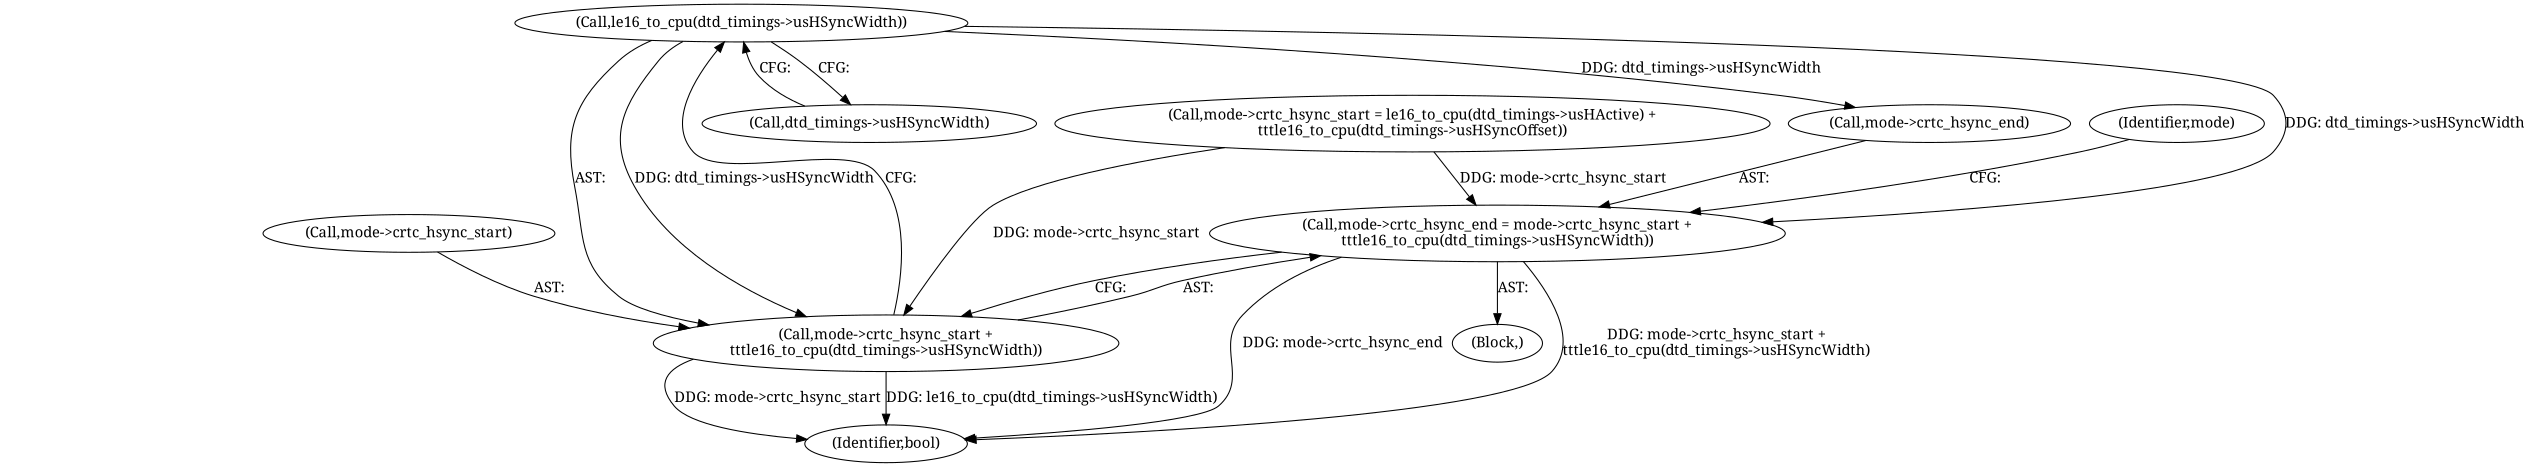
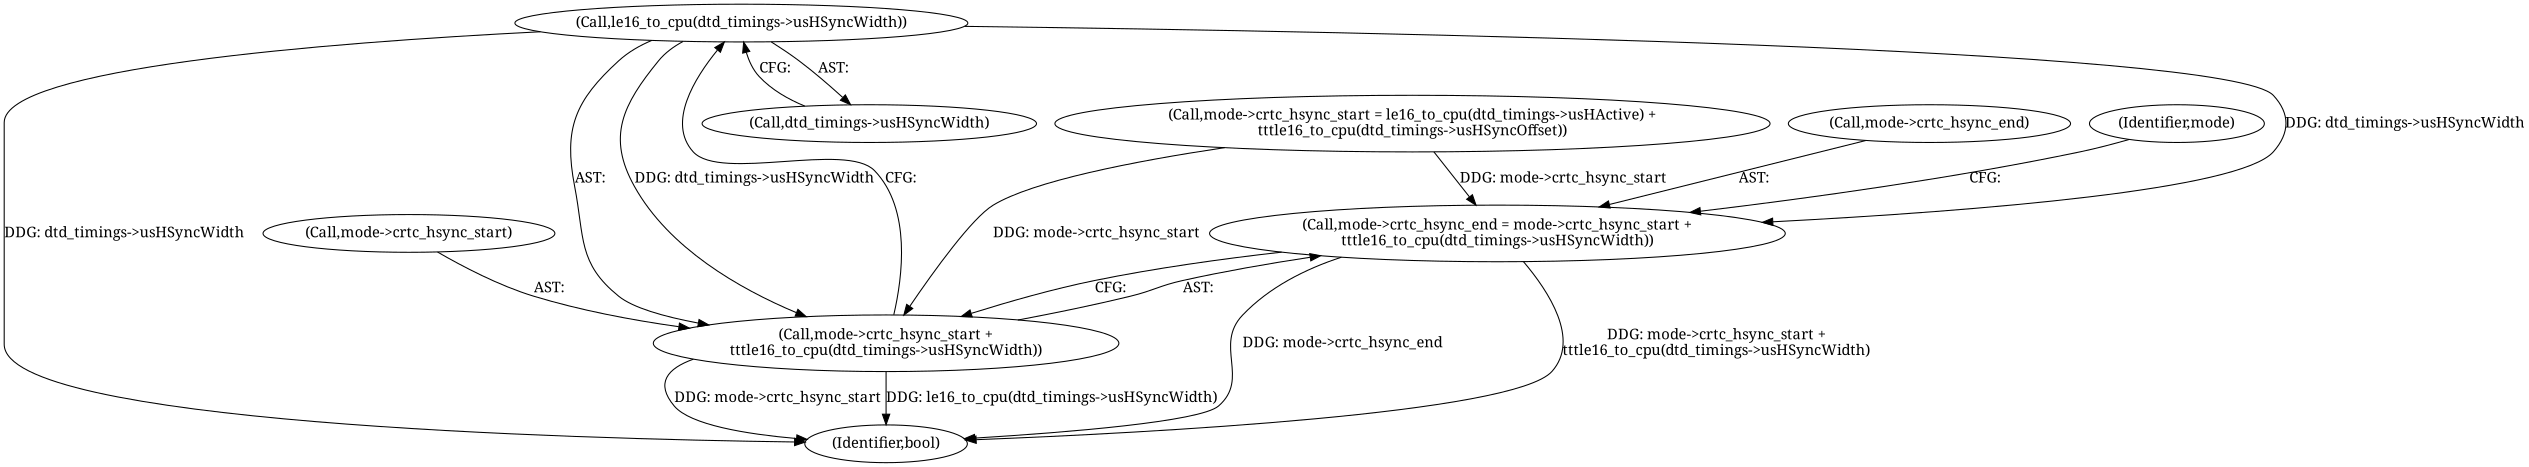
(1396, 58) -> (15, 356)
(836, 69) -> (836, 69)
(1497, 343) -> none
